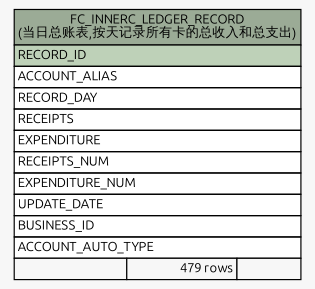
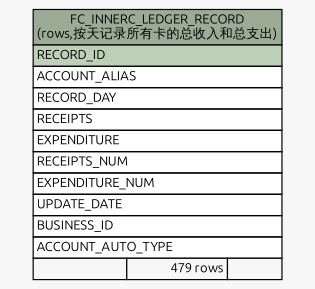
(158, 34) -> (158, 34)
